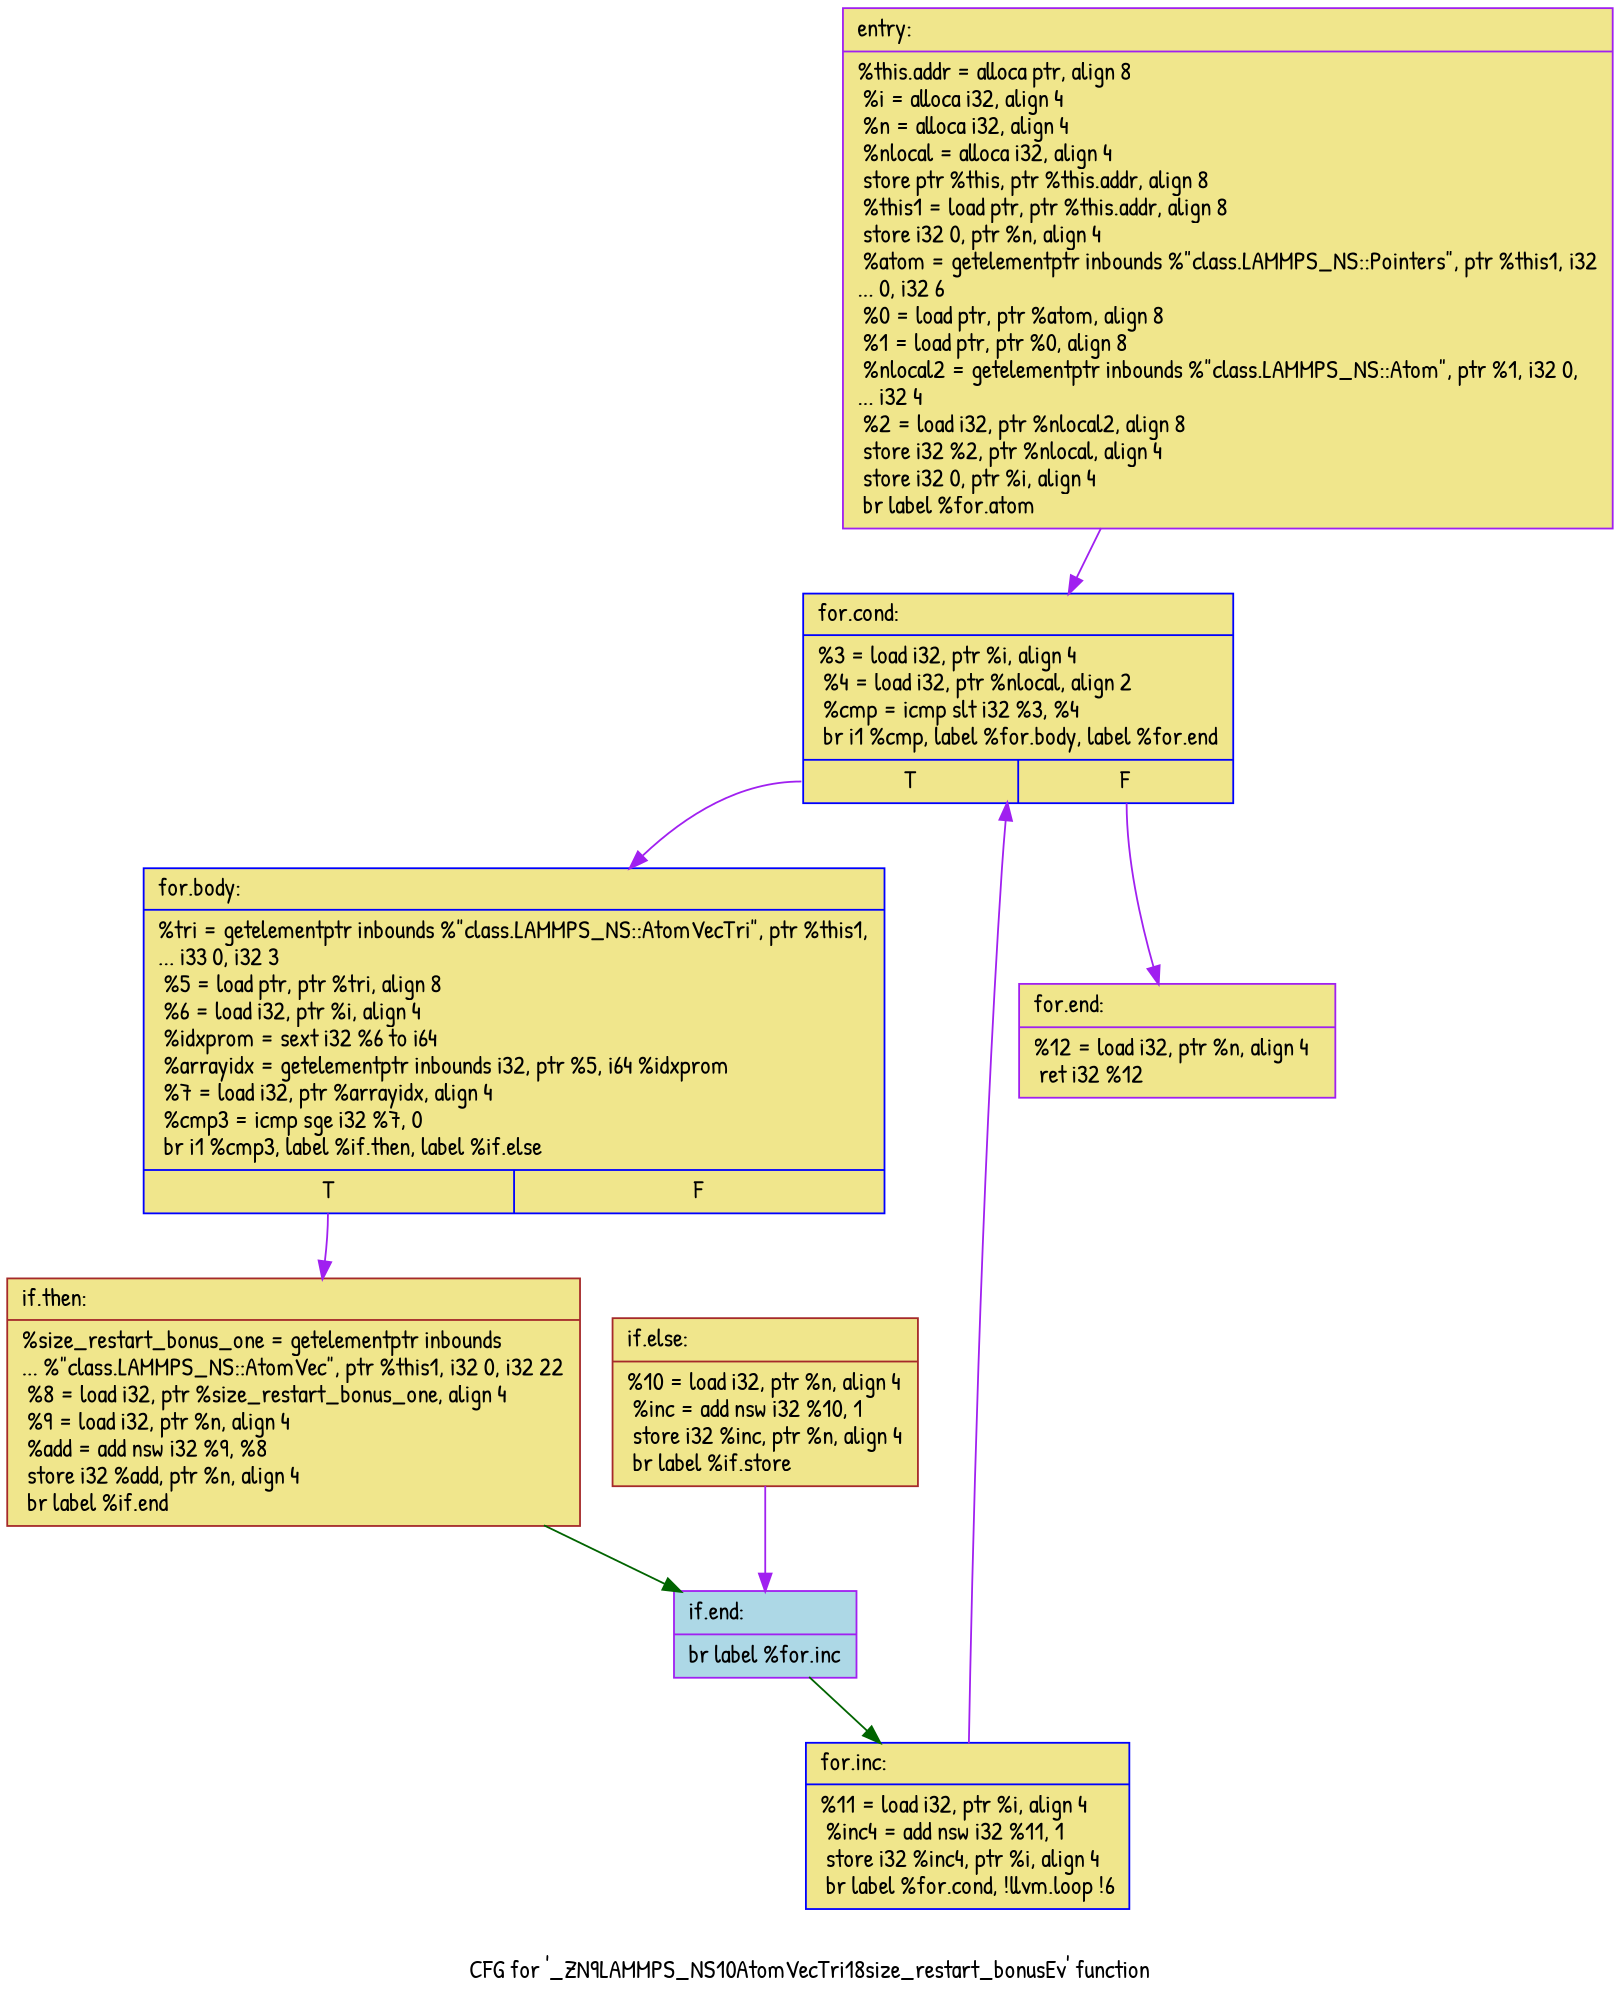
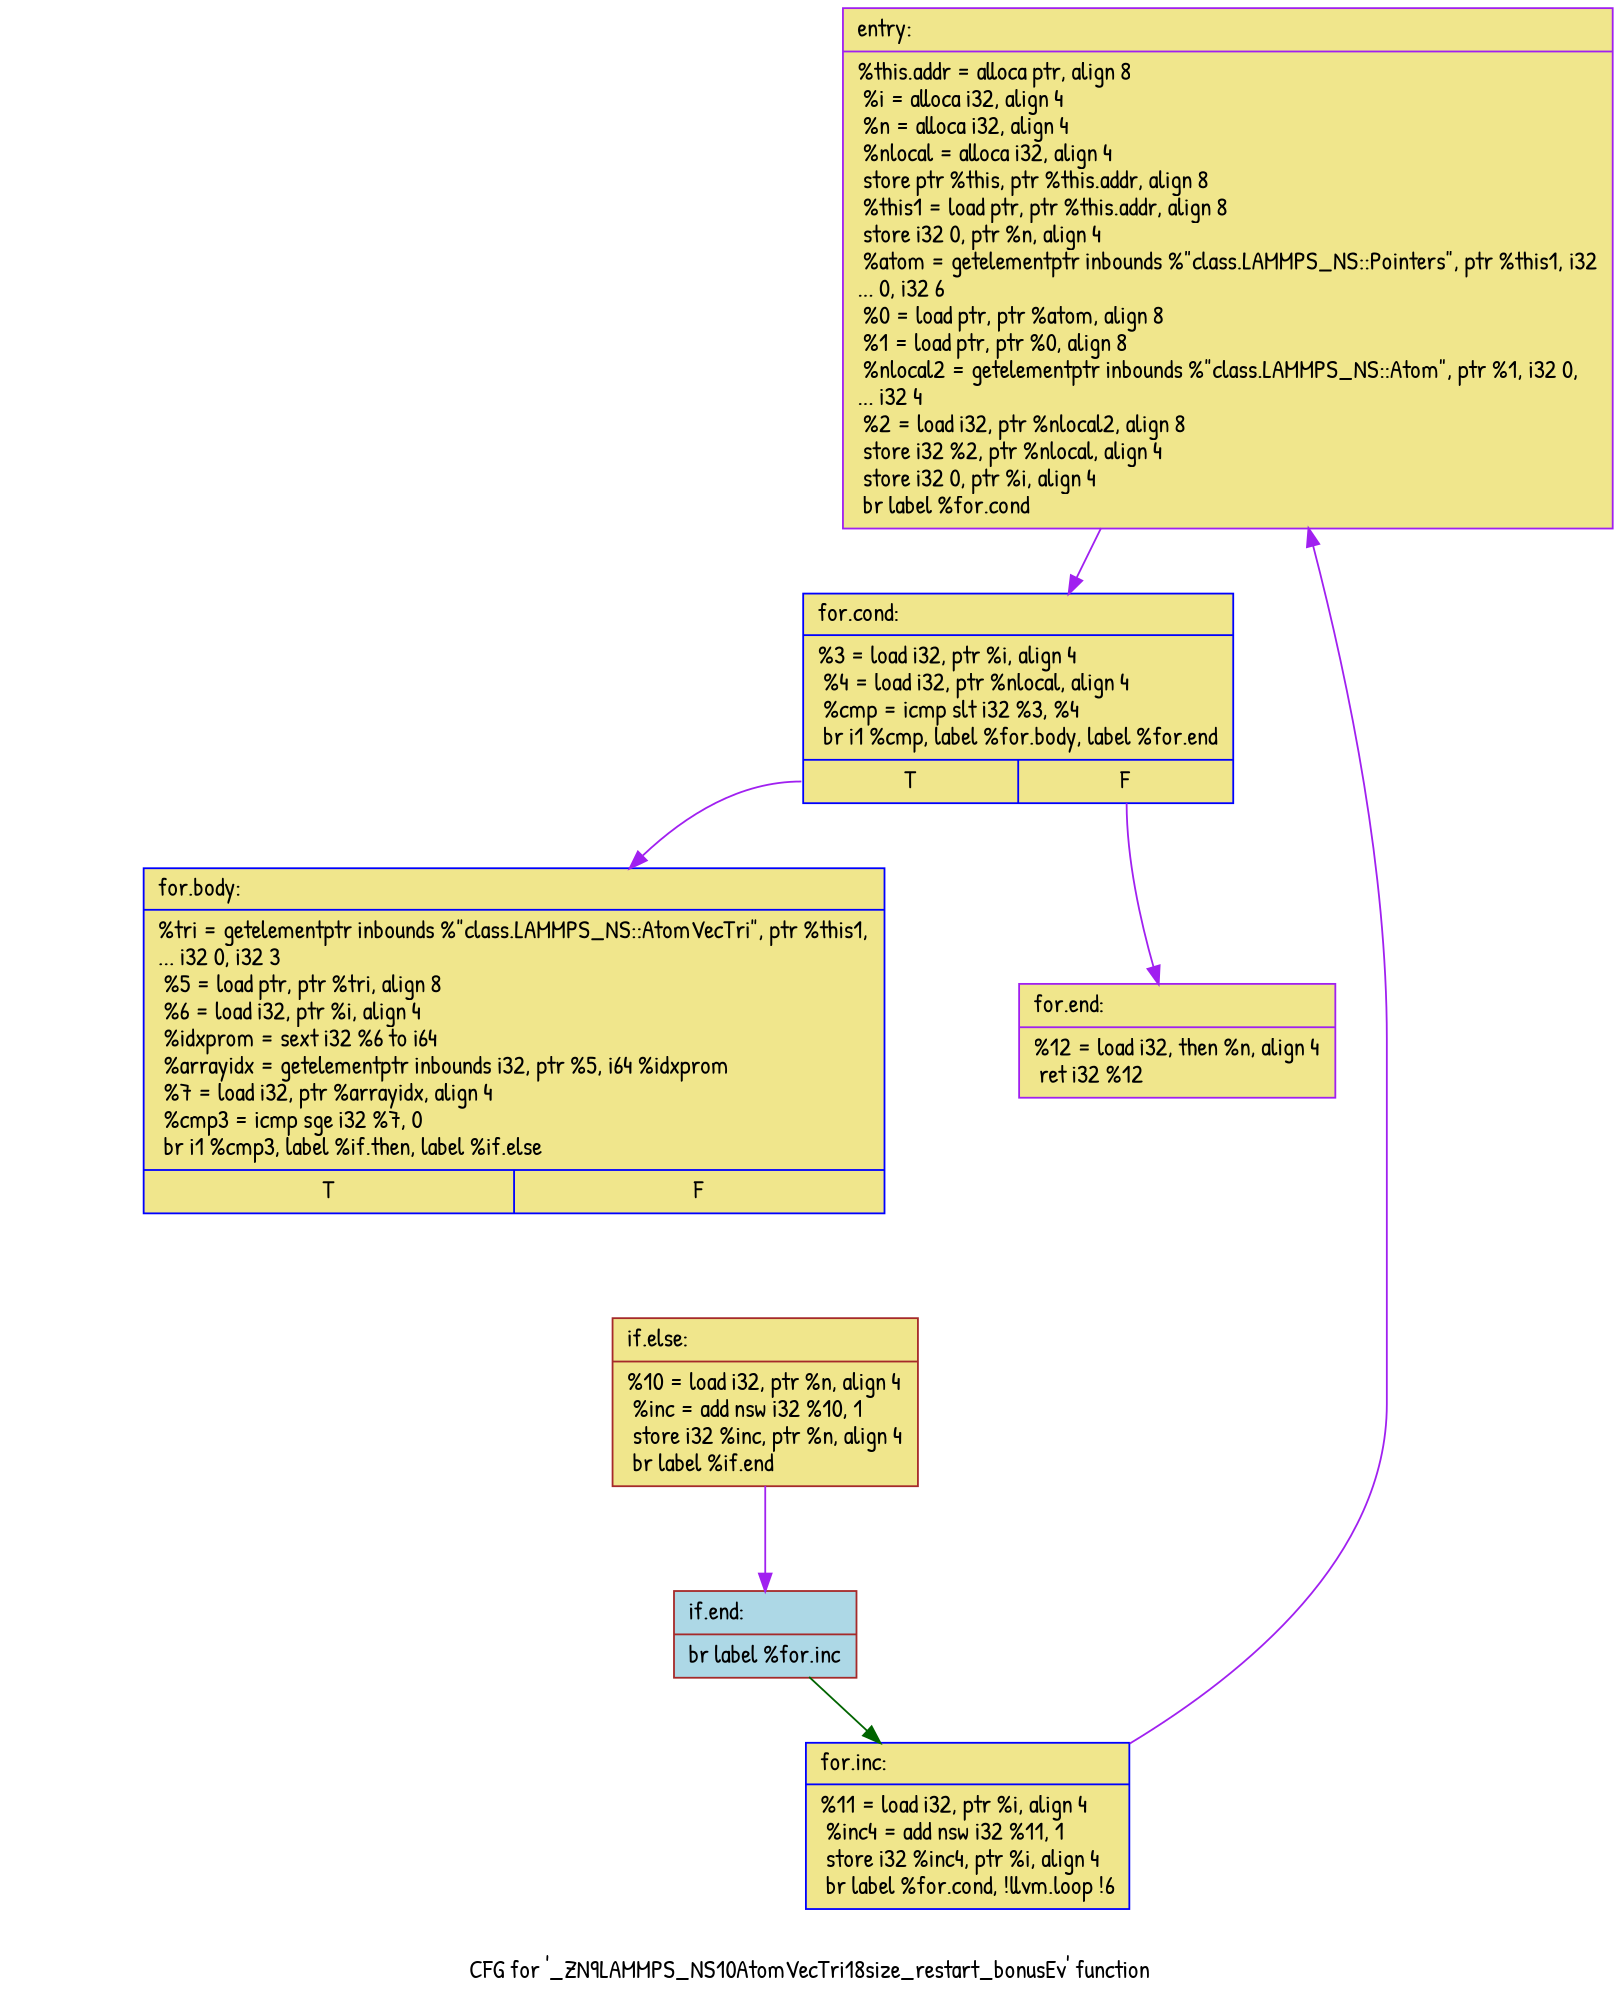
(947, 506) -> (944, 506)
(976, 683) -> (974, 683)
(219, 958) -> (220, 958)
(1172, 1048) -> (1177, 1048)
(981, 1282) -> (1387, 1194)
(294, 1402) -> none
(709, 1464) -> (701, 1464)
(765, 1634) -> (765, 1634)
